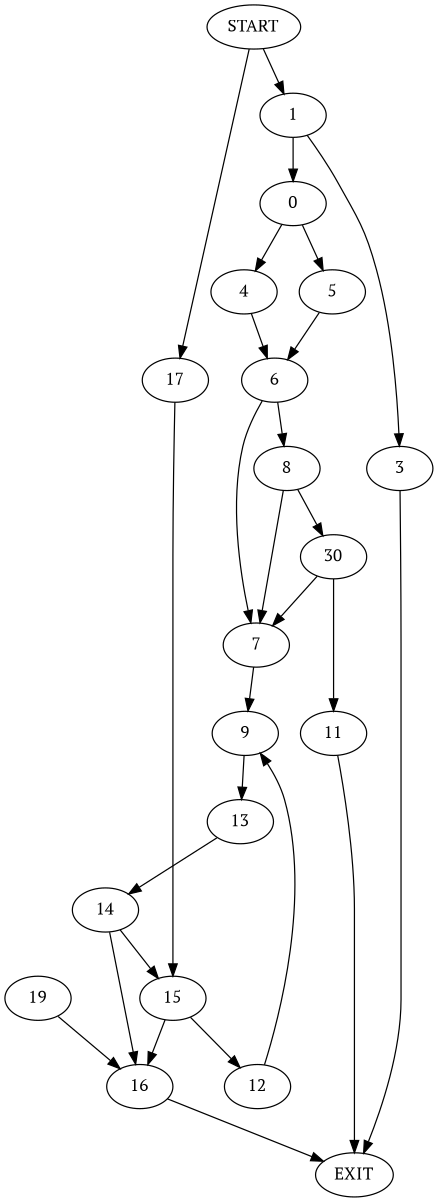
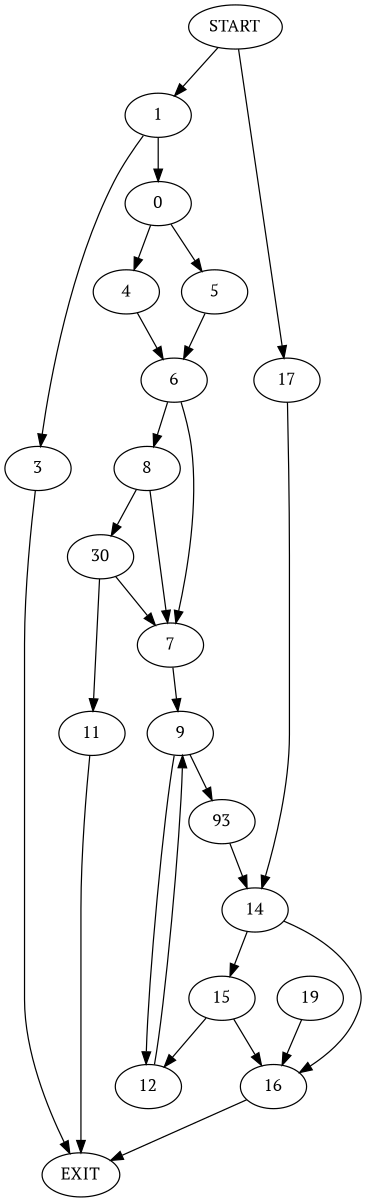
(173, 683) -> (289, 640)
(240, 822) -> (222, 822)
none -> (157, 903)
